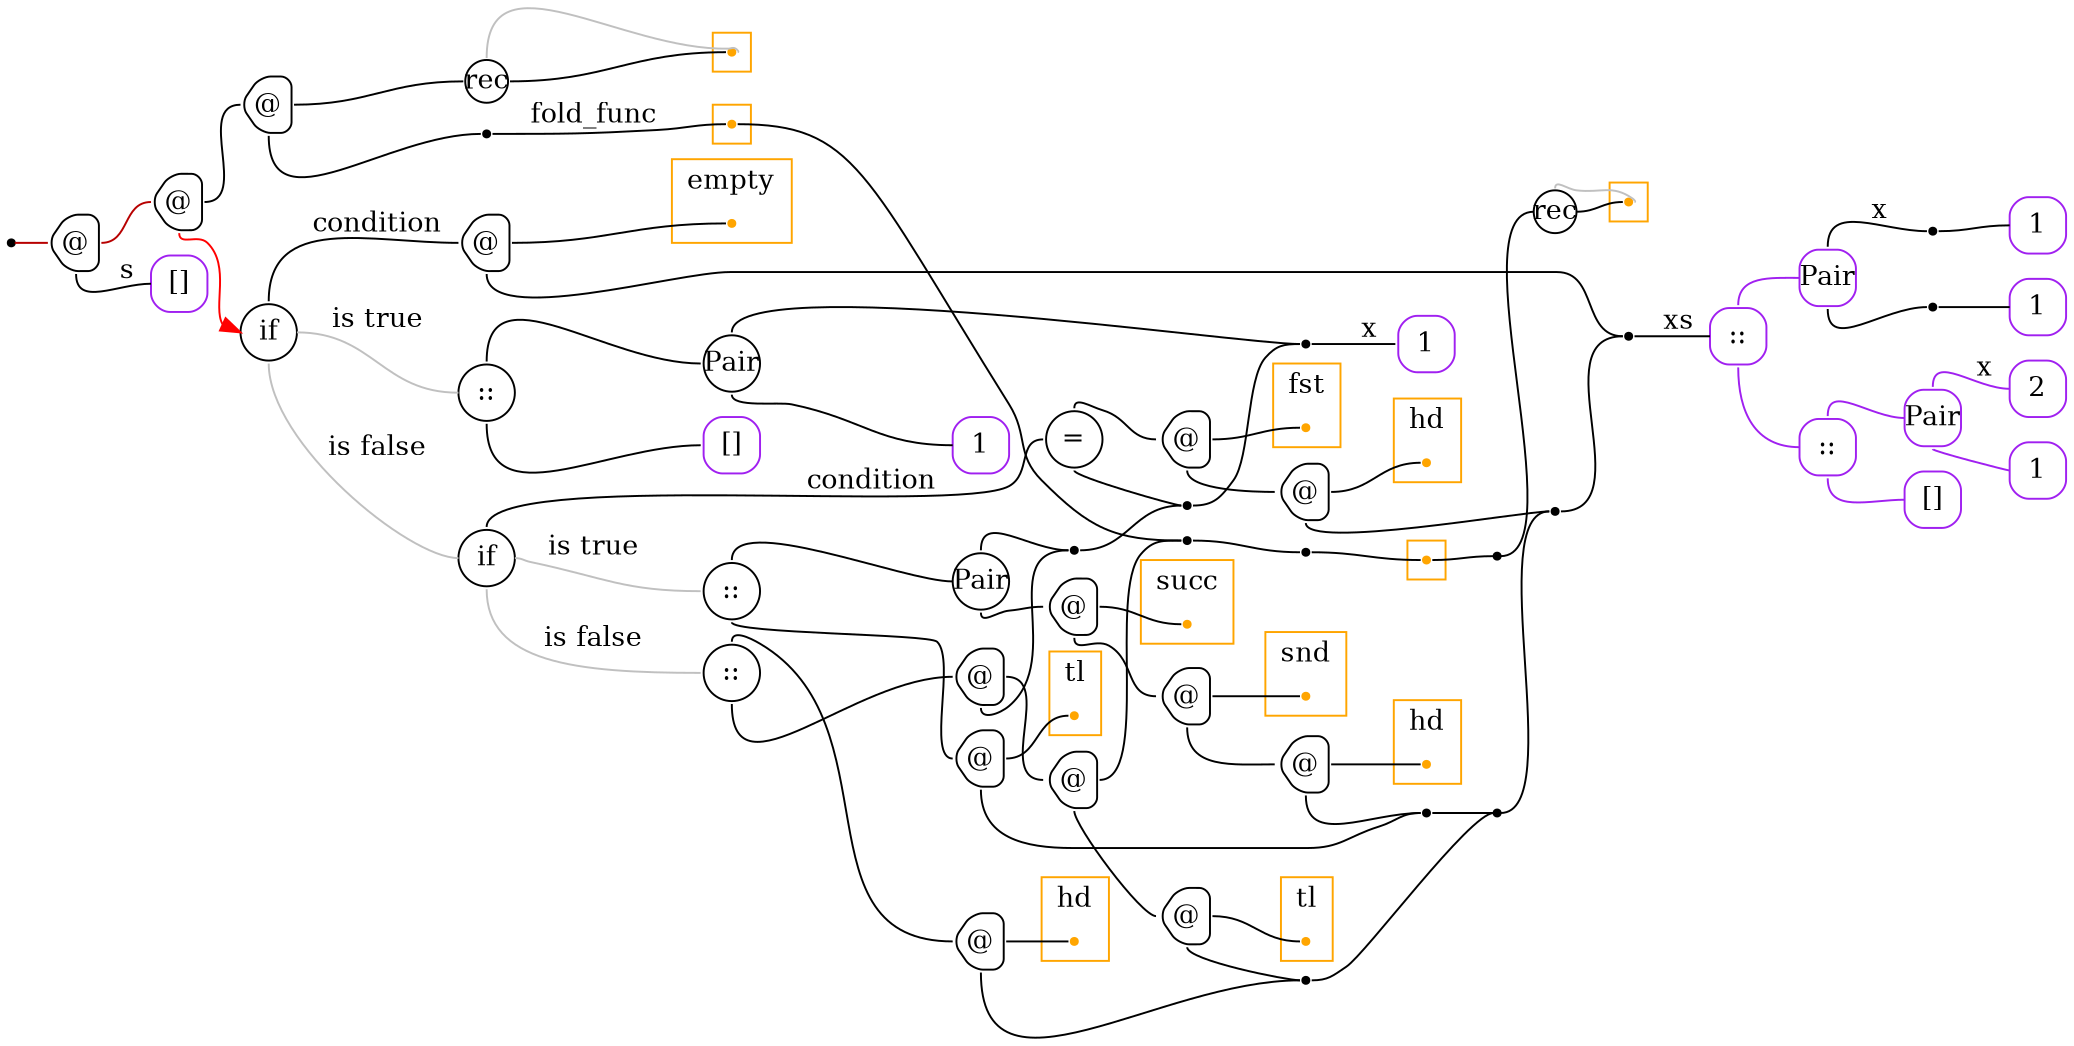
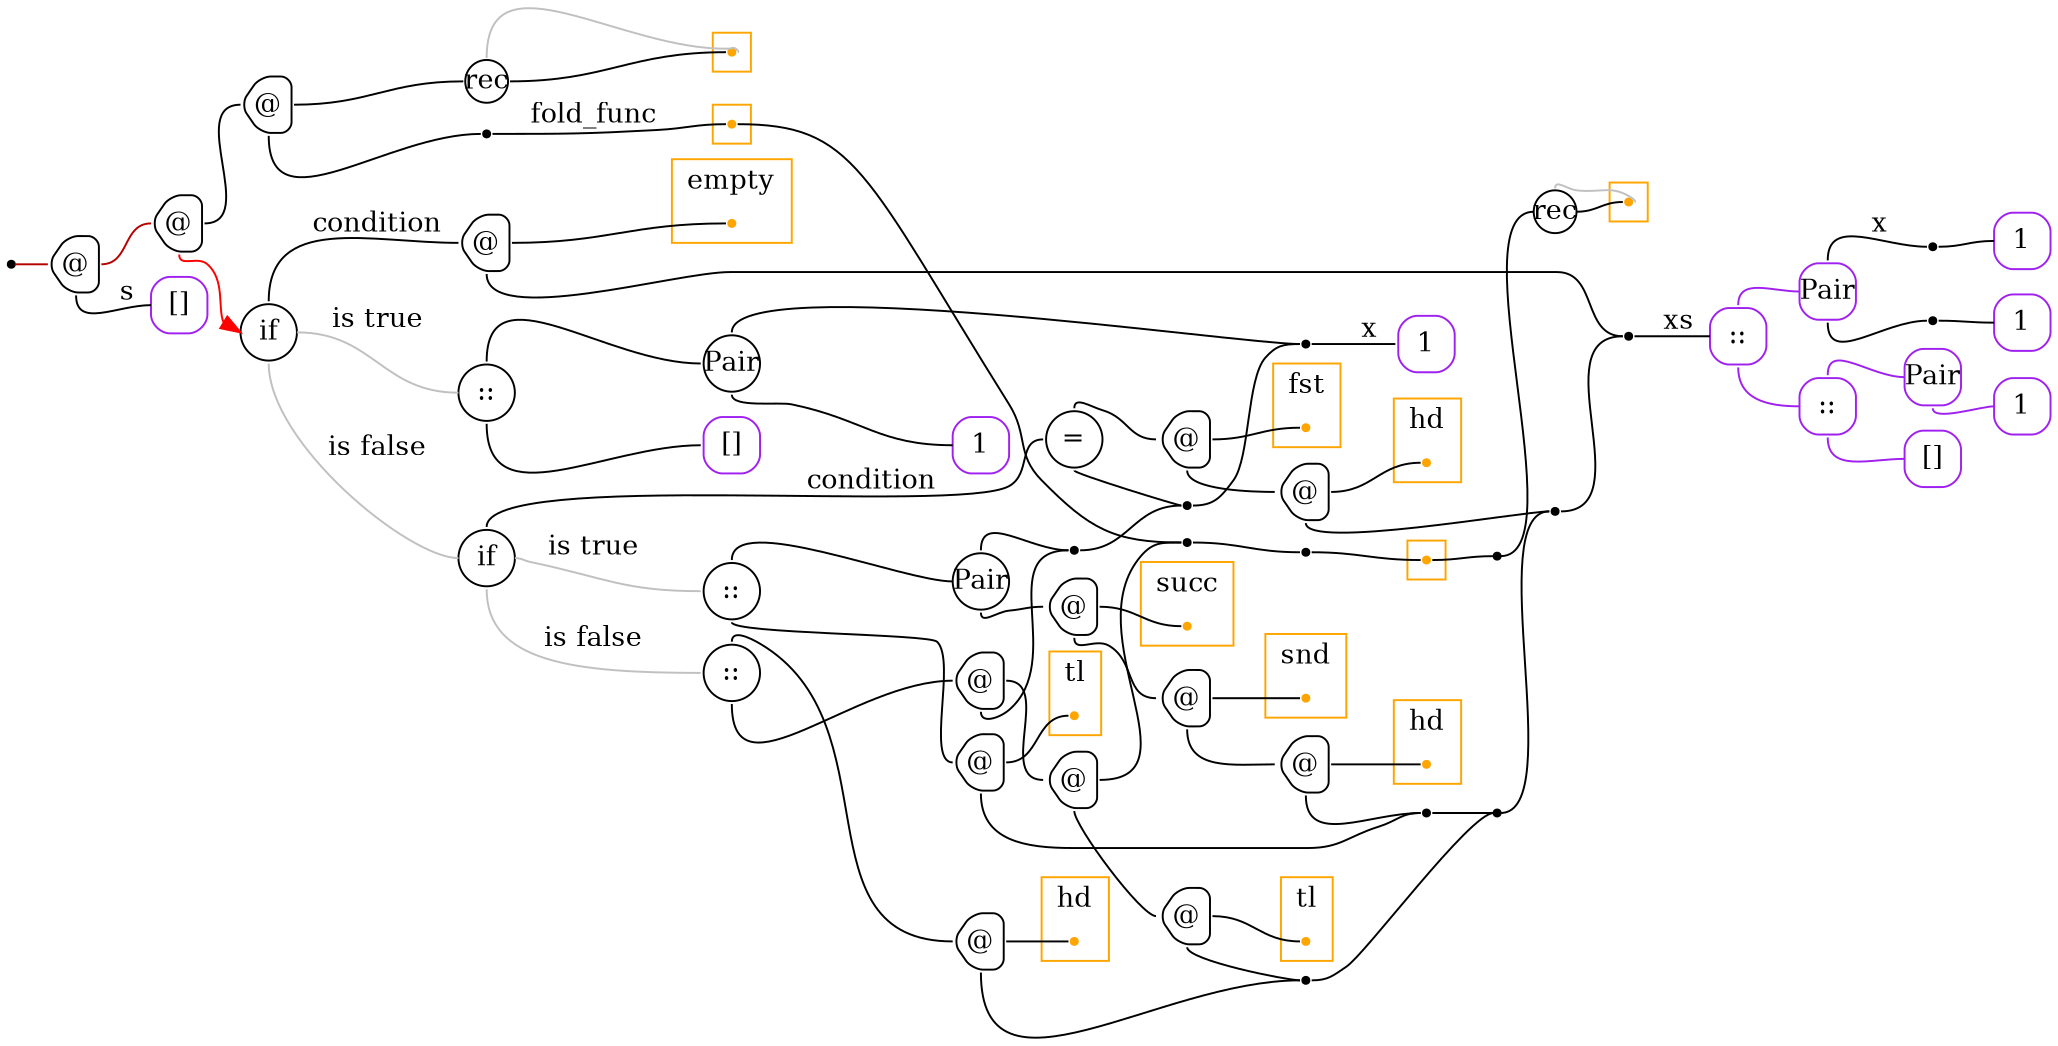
(2038, 389) -> none
